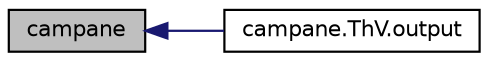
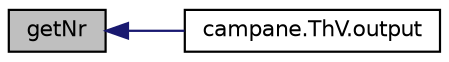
(77, 31) -> (57, 31)
